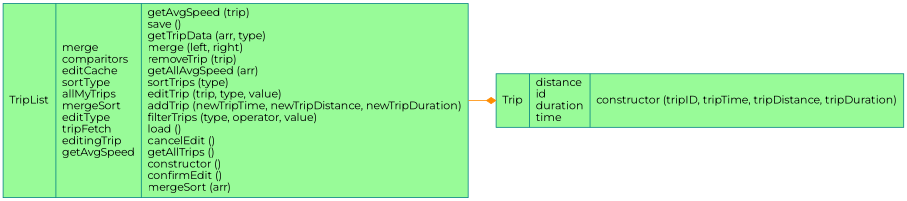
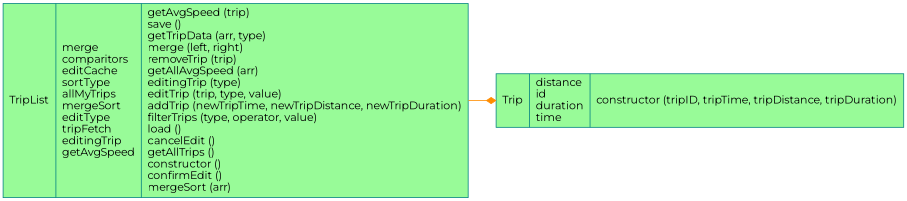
(188, 83) -> (194, 83)
